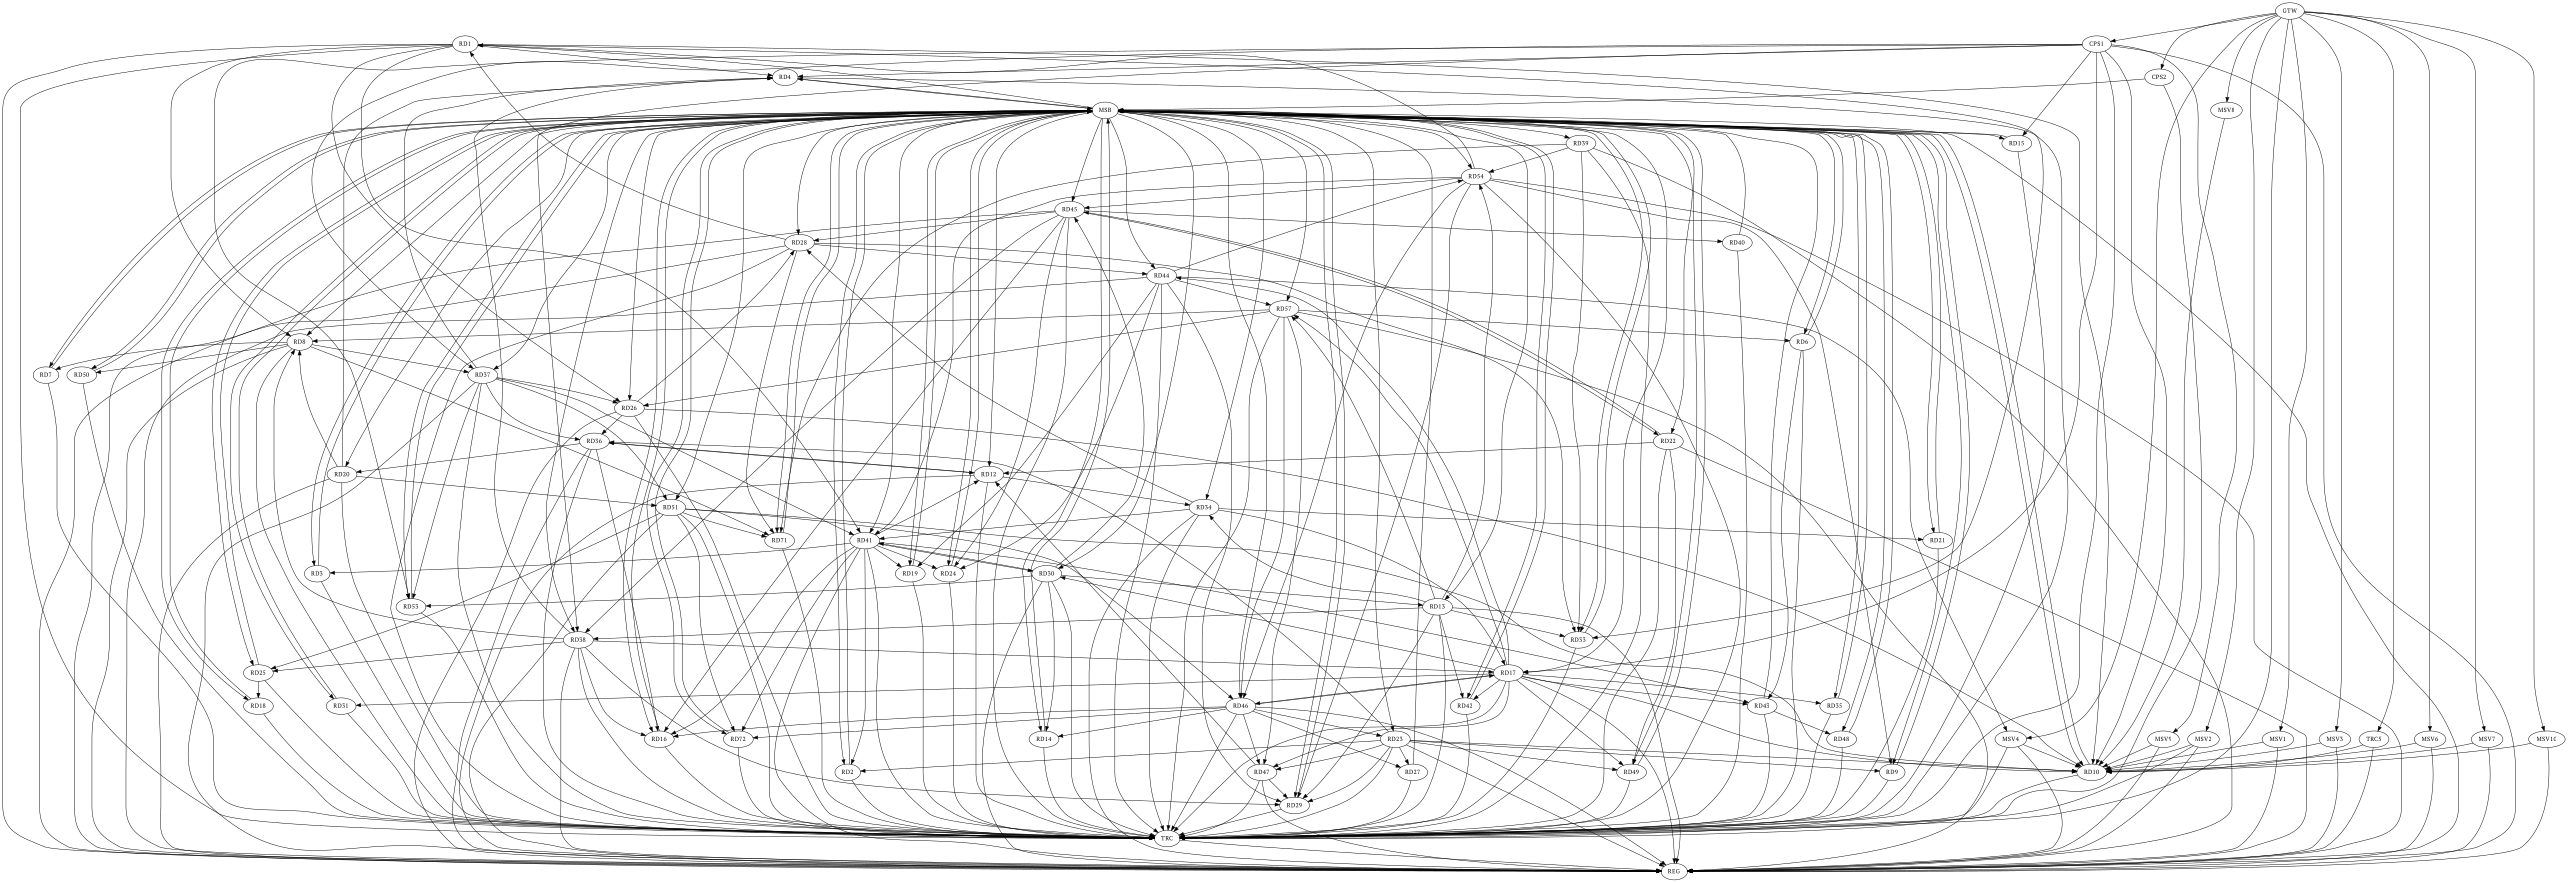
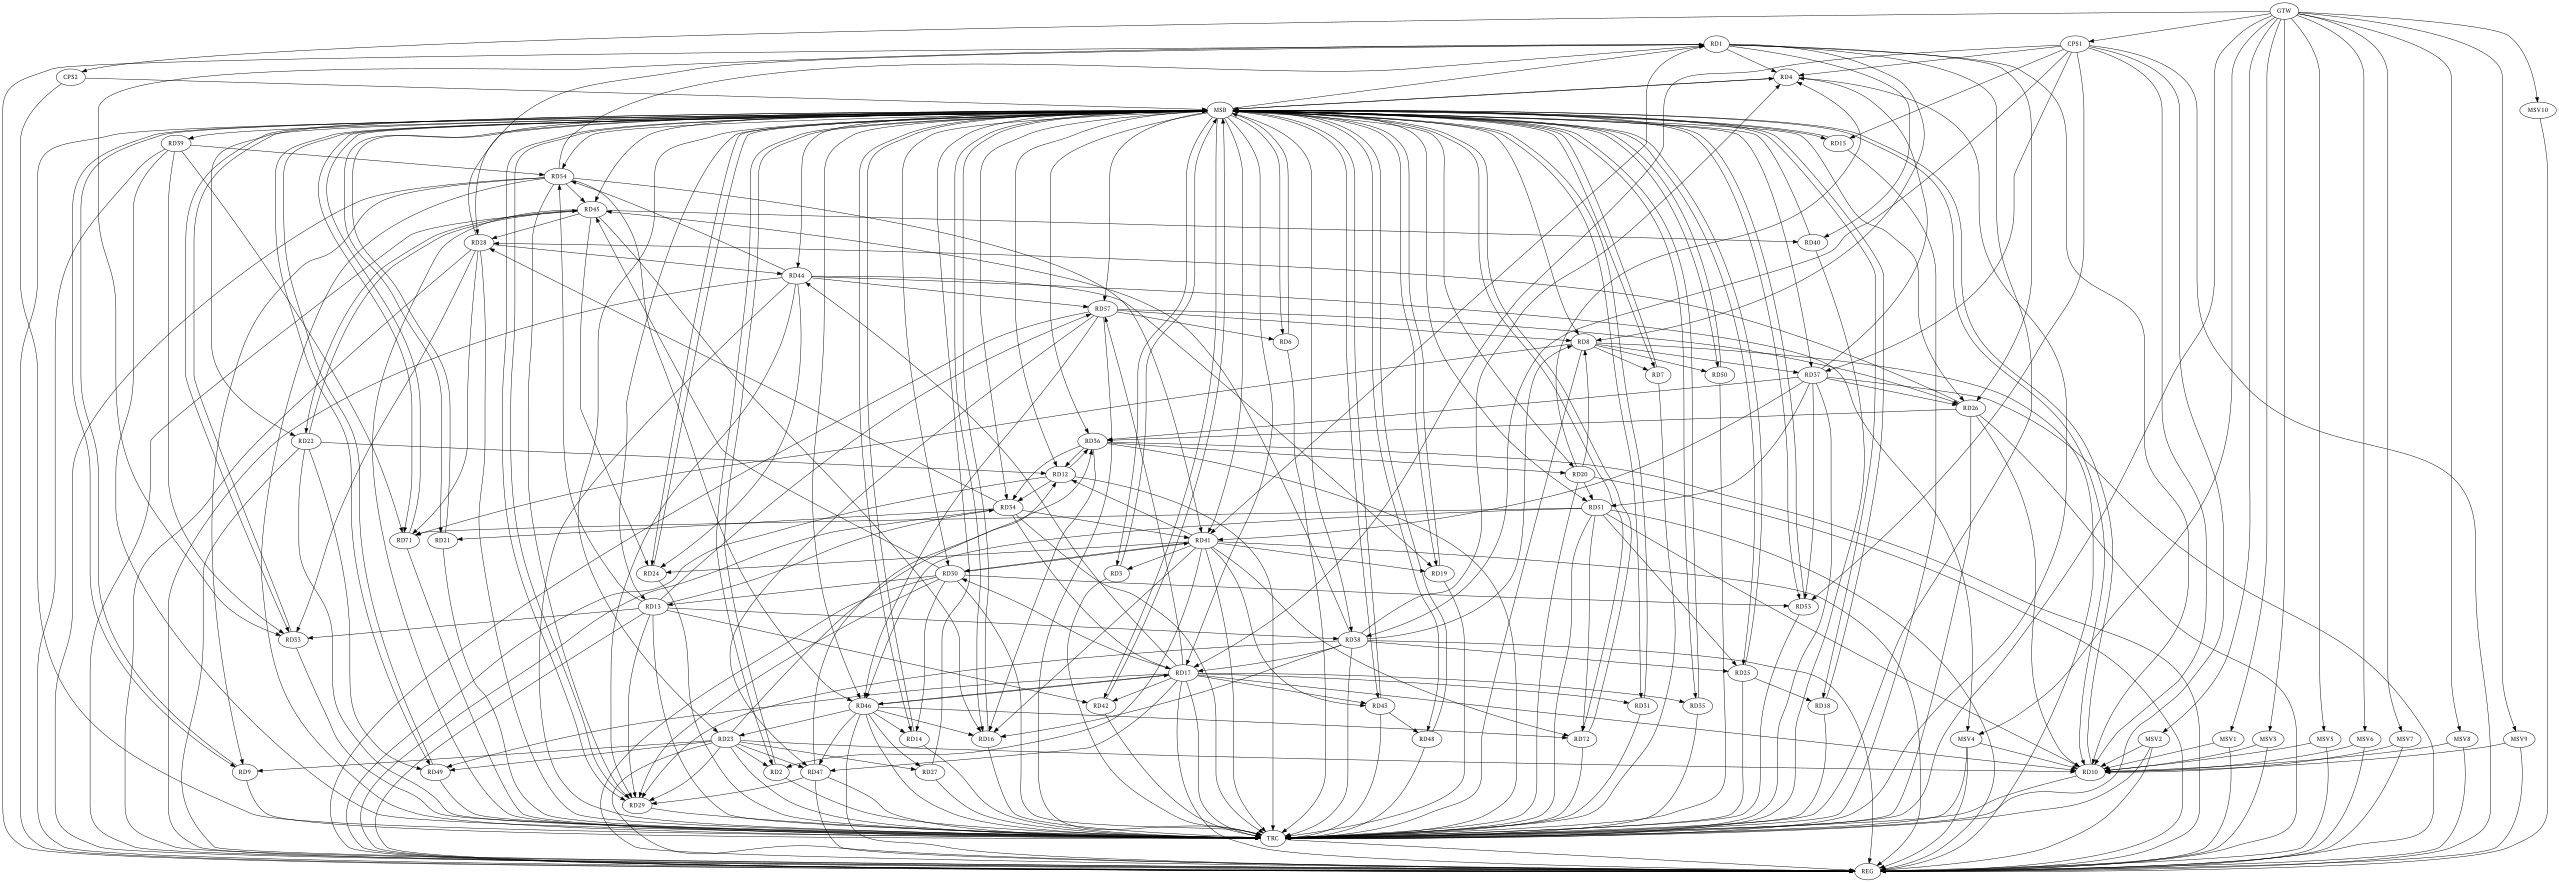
none -> (1893, 89)
none -> (1050, 218)
(2234, 364) -> (2502, 292)
(817, 414) -> (1075, 281)
none -> (1043, 465)
(1781, 523) -> (1347, 364)
none -> (774, 667)
(2374, 739) -> (2325, 739)
(2322, 764) -> none
none -> (2216, 865)
